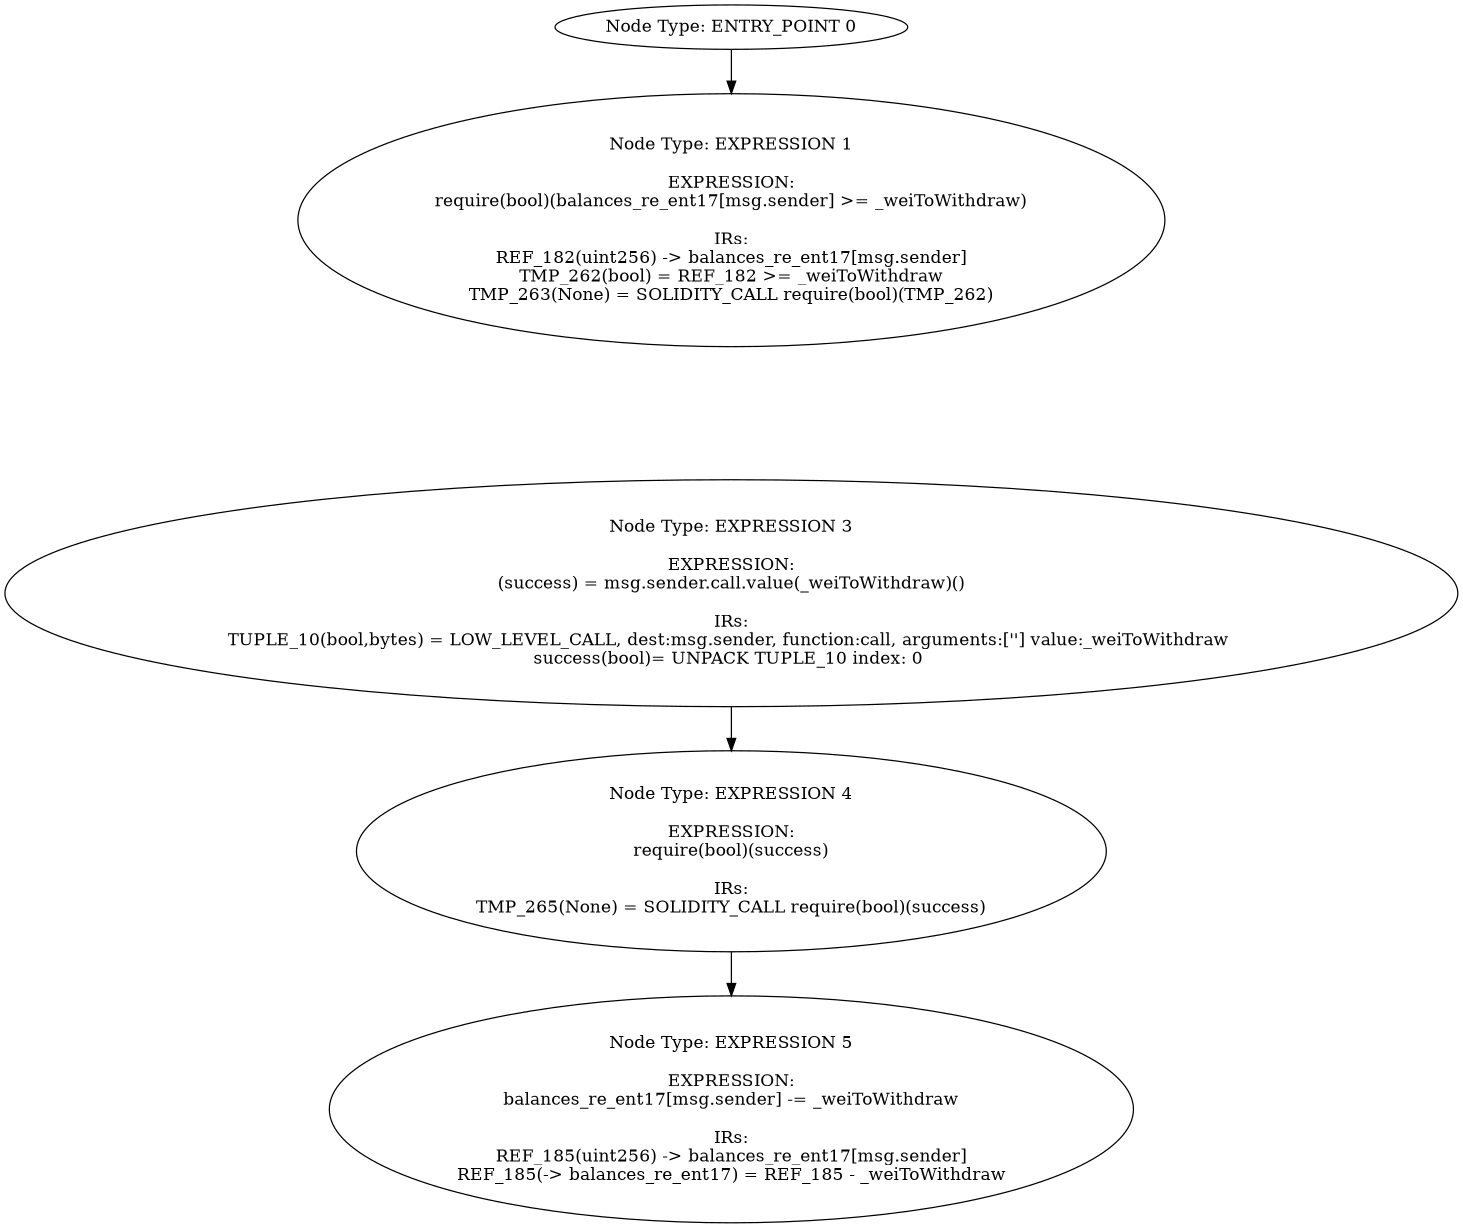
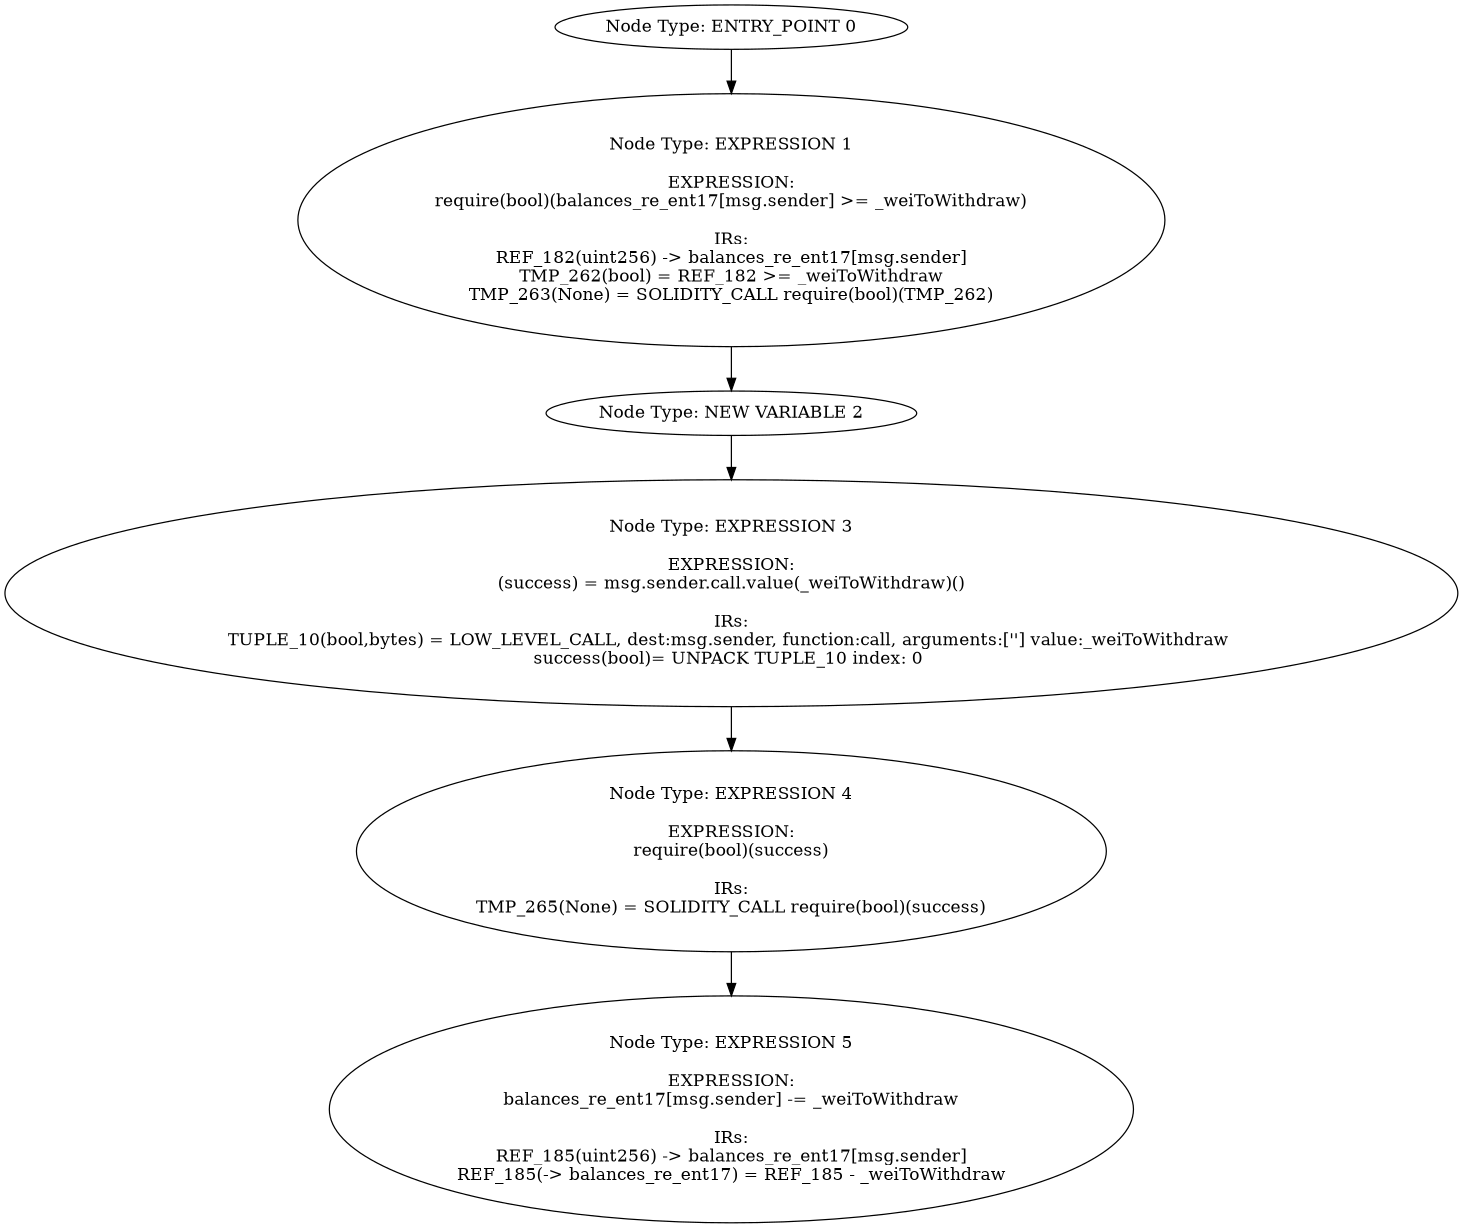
none -> (731, 413)
